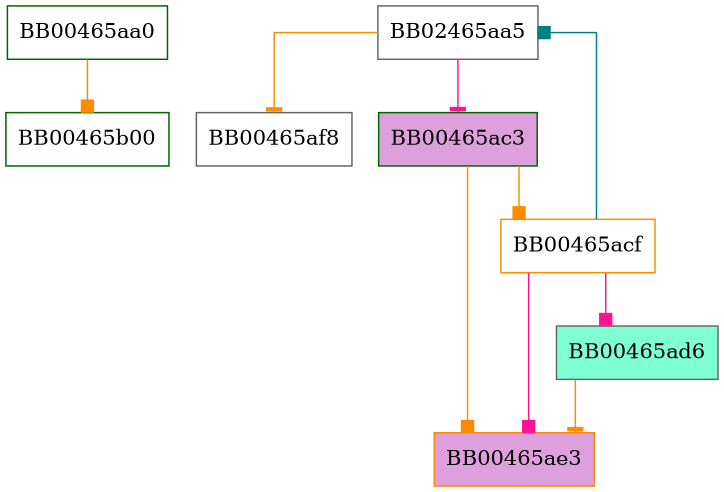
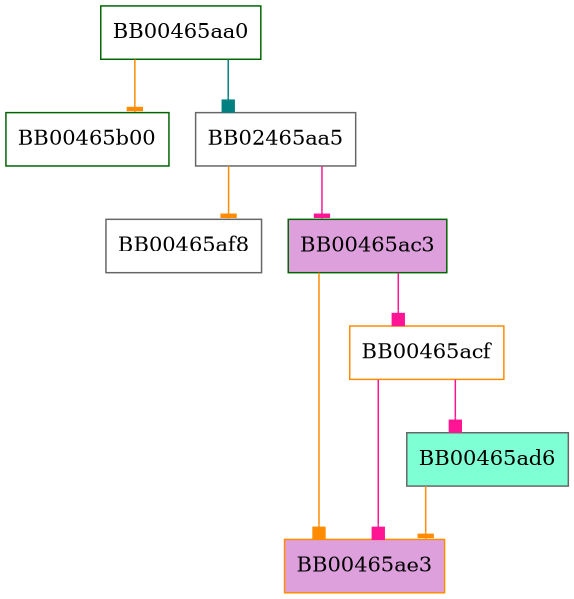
(87, 78) -> (135, 82)
(596, 104) -> (228, 78)
(519, 185) -> (398, 292)
